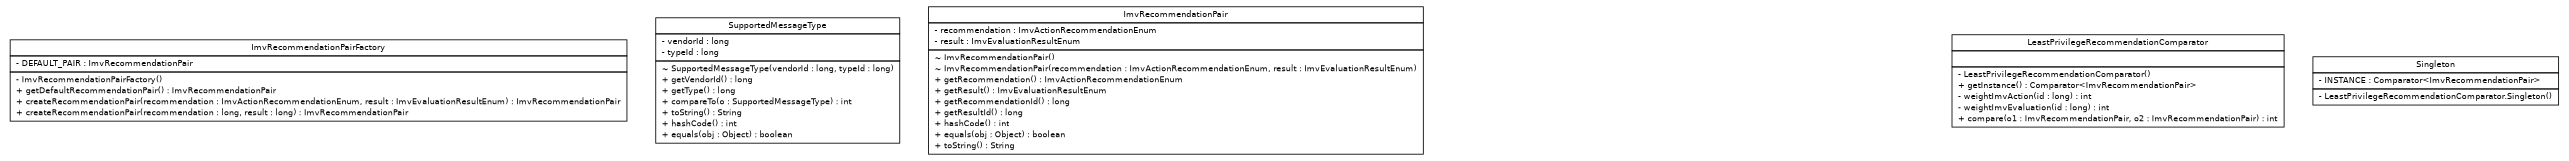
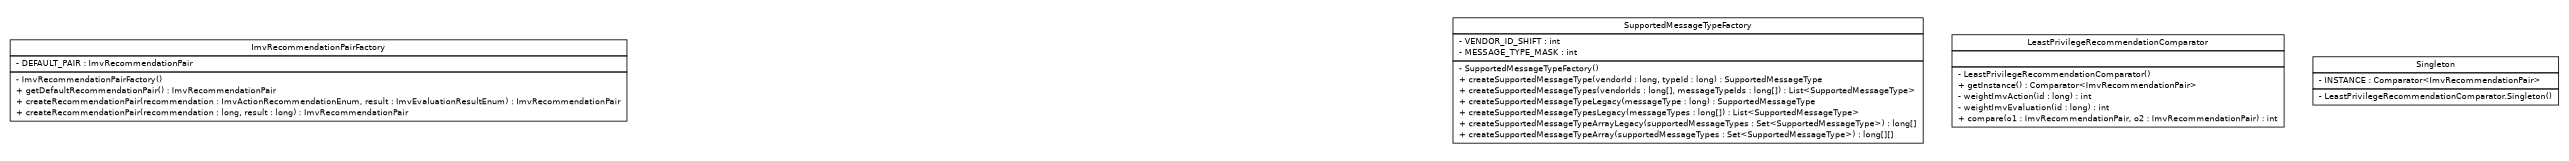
(778, 80) -> none
(1176, 80) -> none
none -> (1688, 80)
